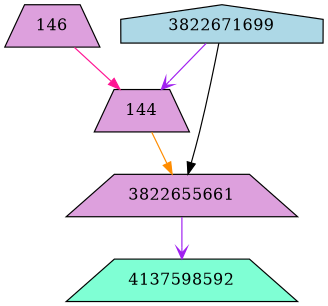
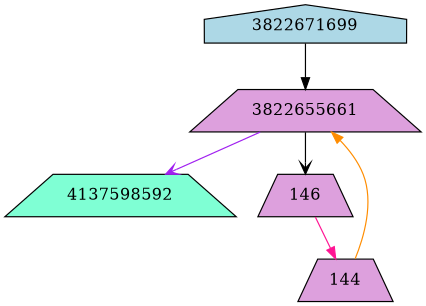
(188, 62) -> none
none -> (305, 147)
